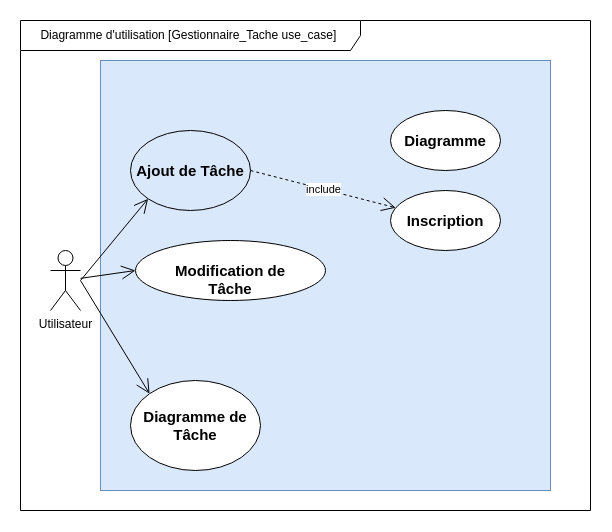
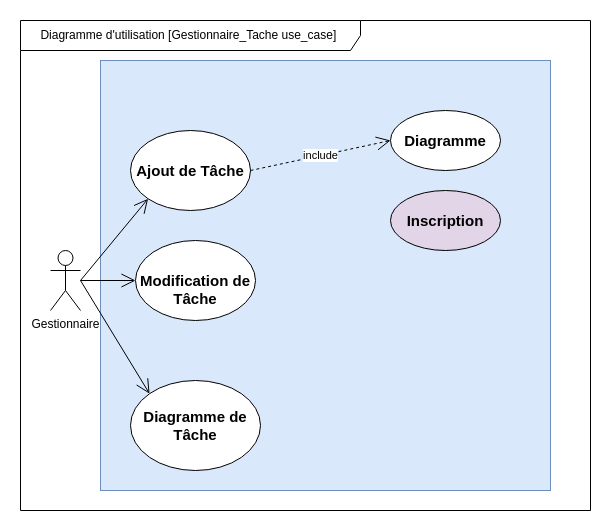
(191, 171) -> (191, 171)
(322, 189) -> (319, 156)
(446, 221) -> (446, 221)
(231, 271) -> (196, 281)
(66, 325) -> (66, 325)
